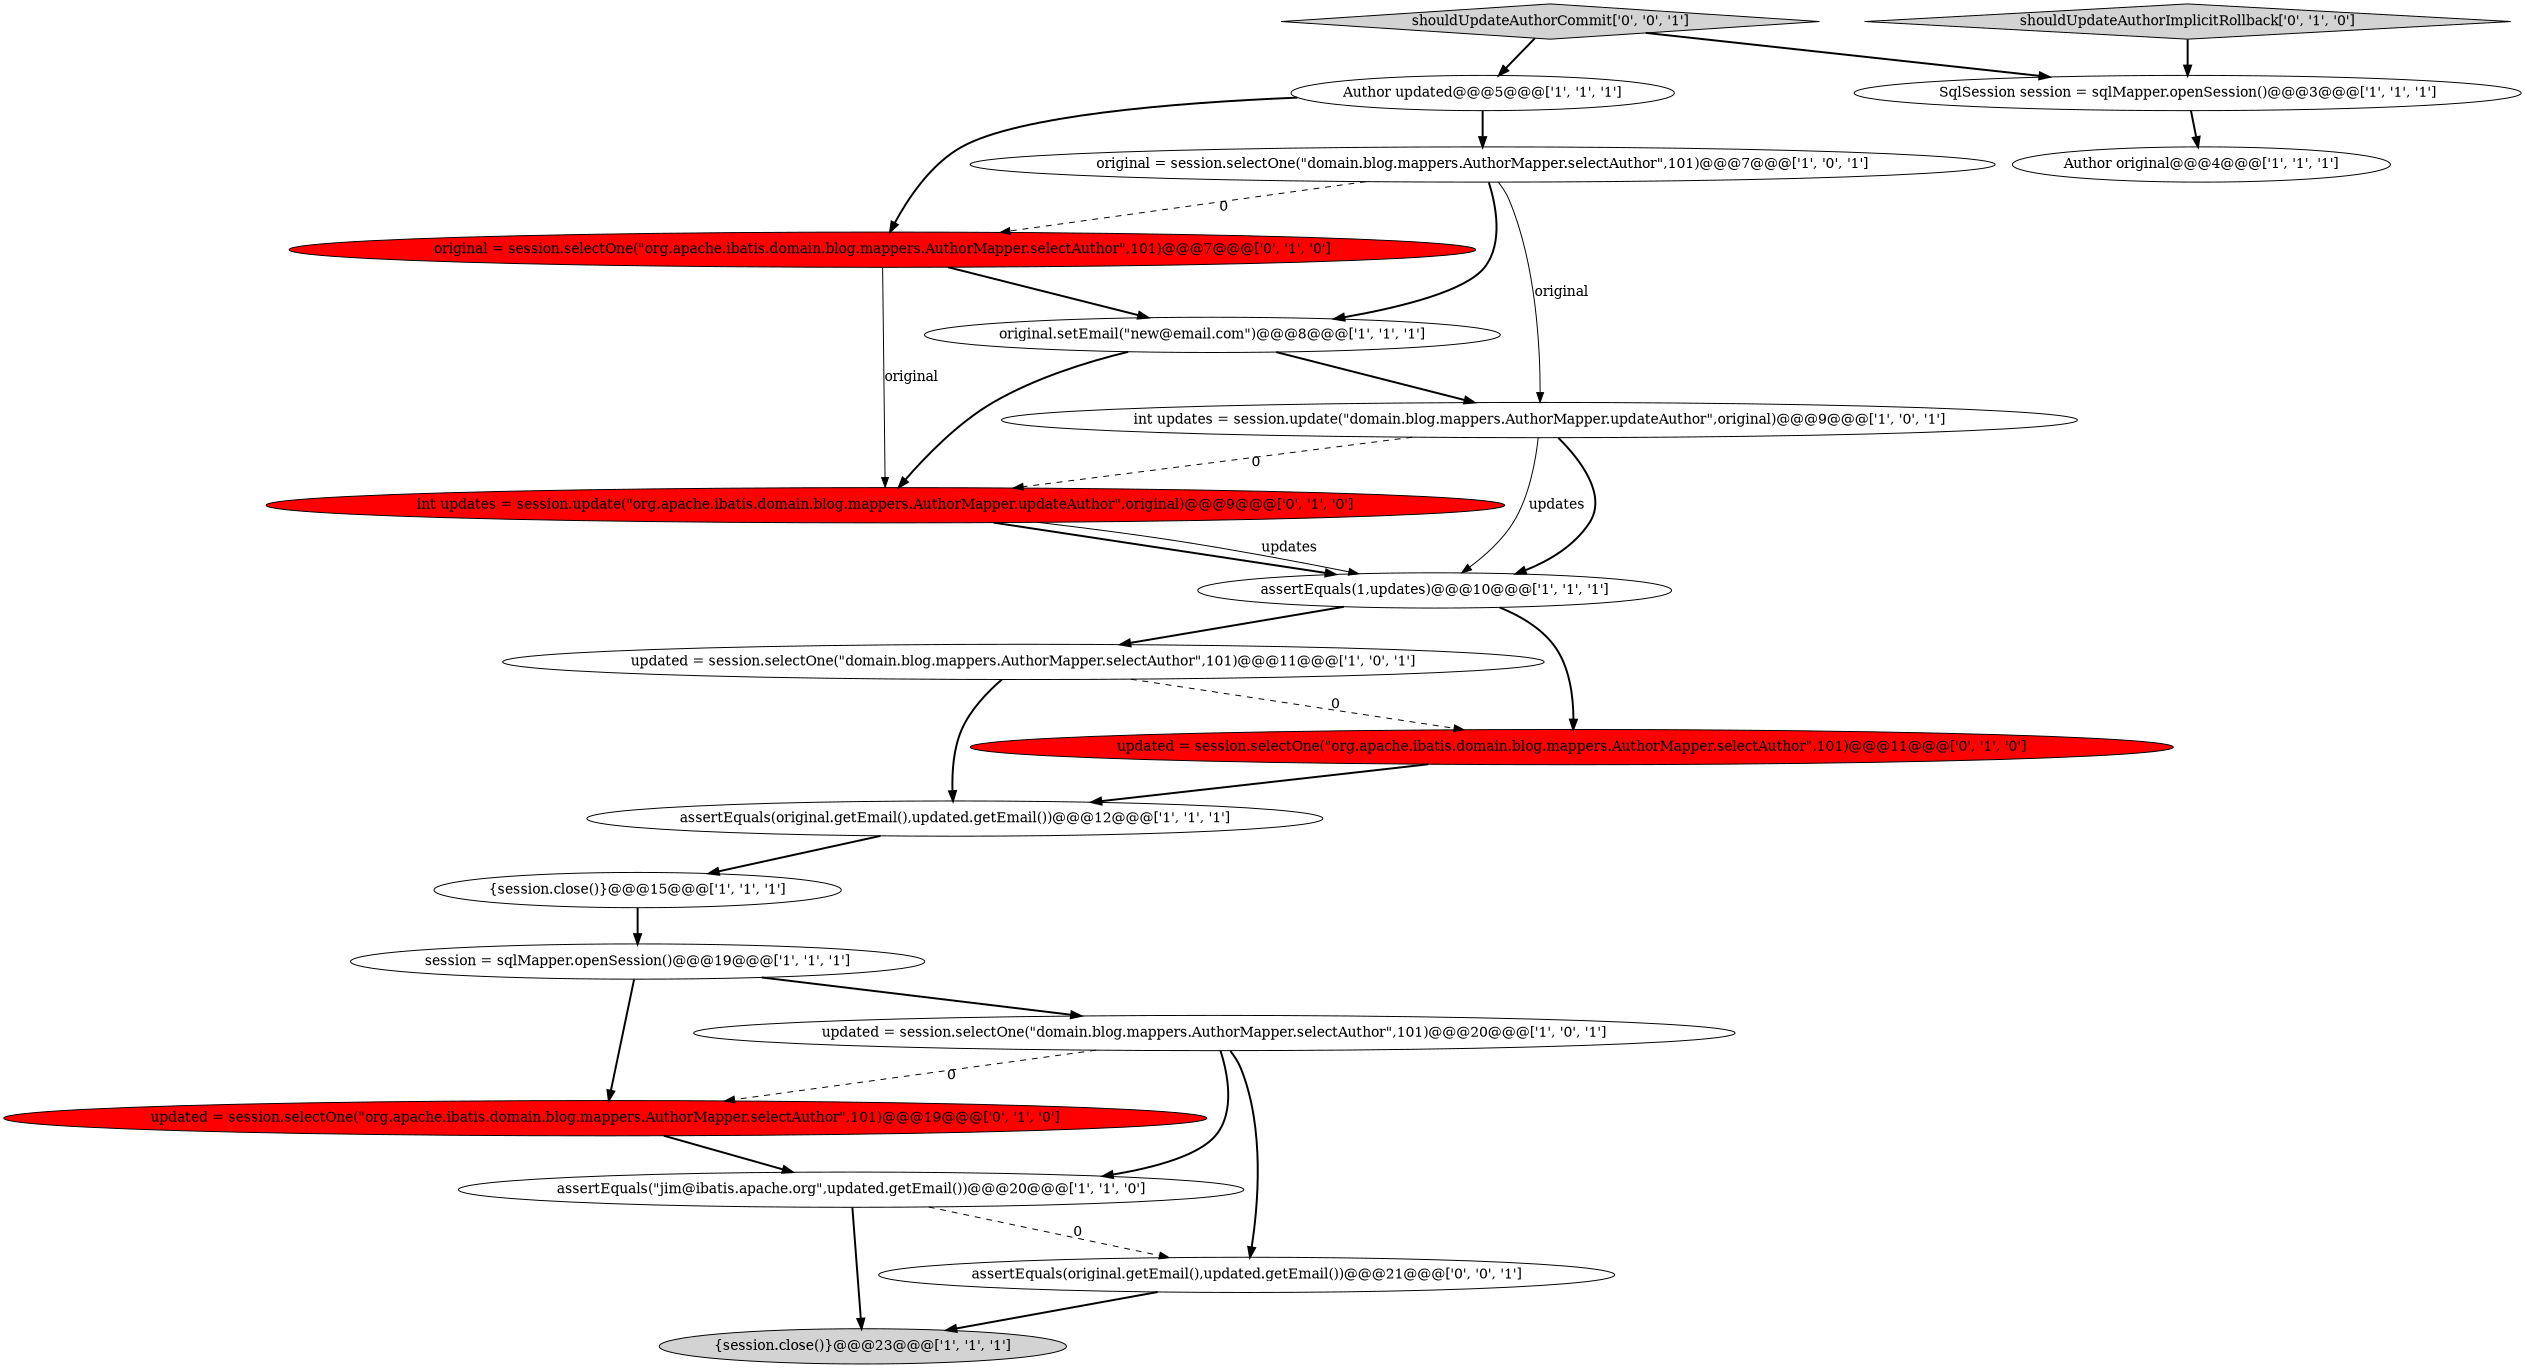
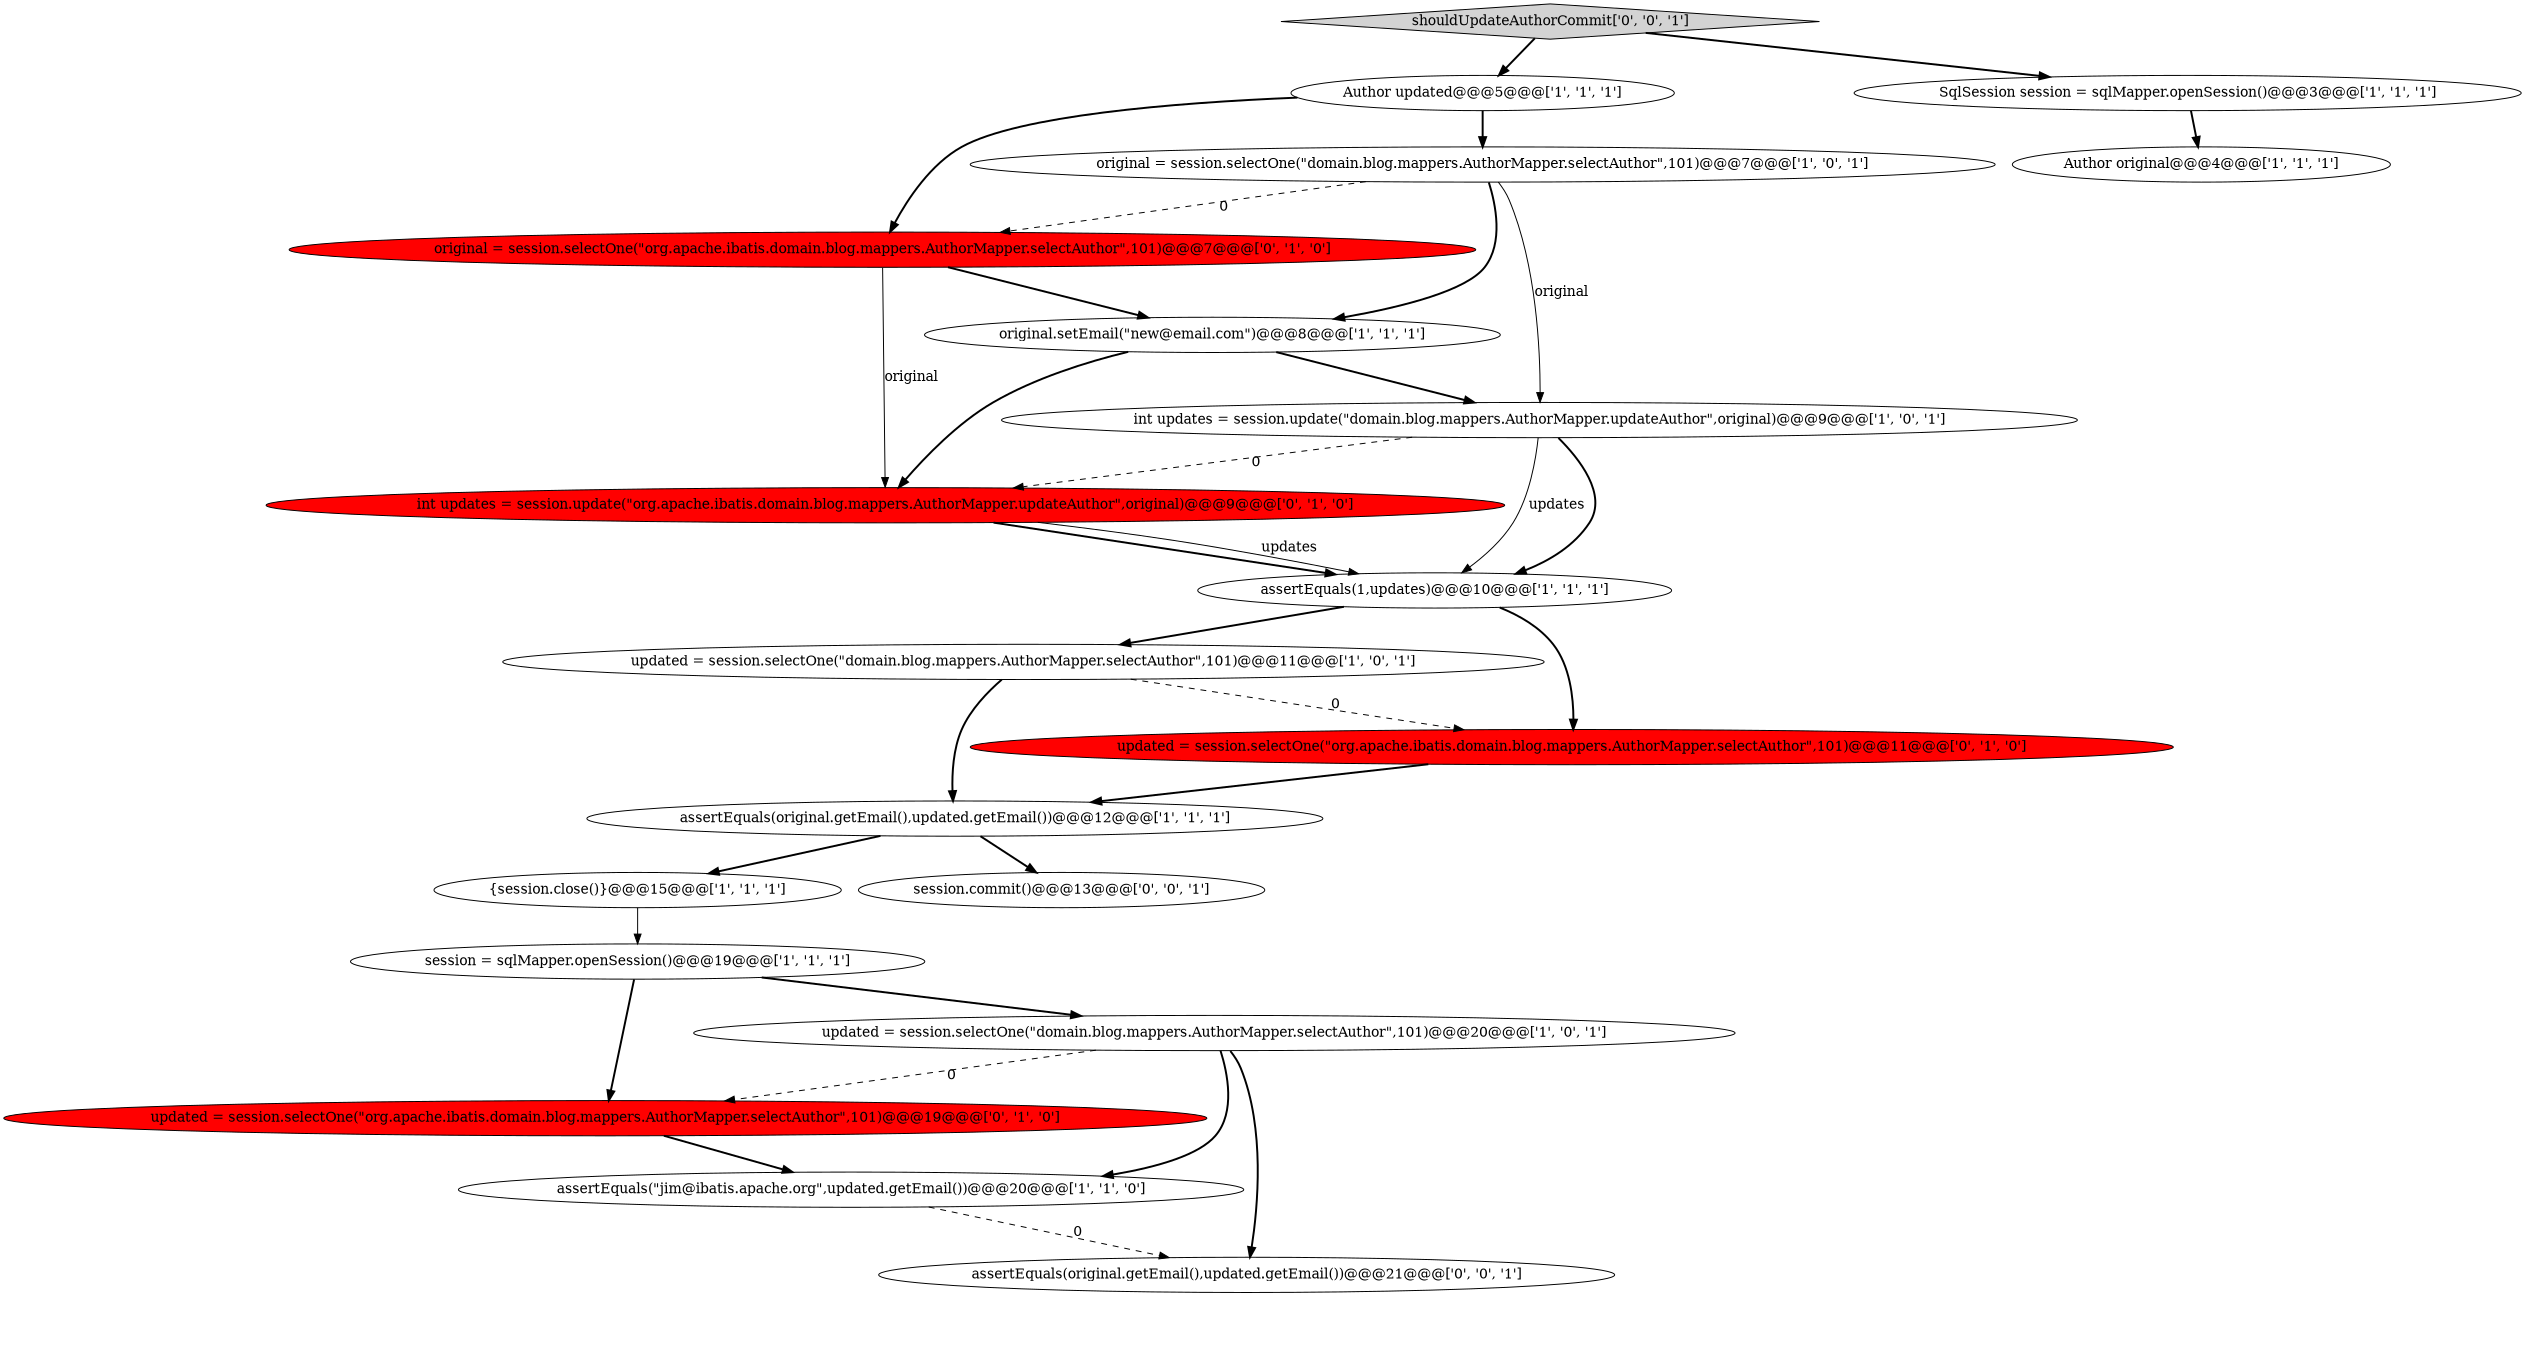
(2188, 22) -> none
none -> (1062, 890)
(638, 921) -> (638, 921)
(863, 1346) -> none
